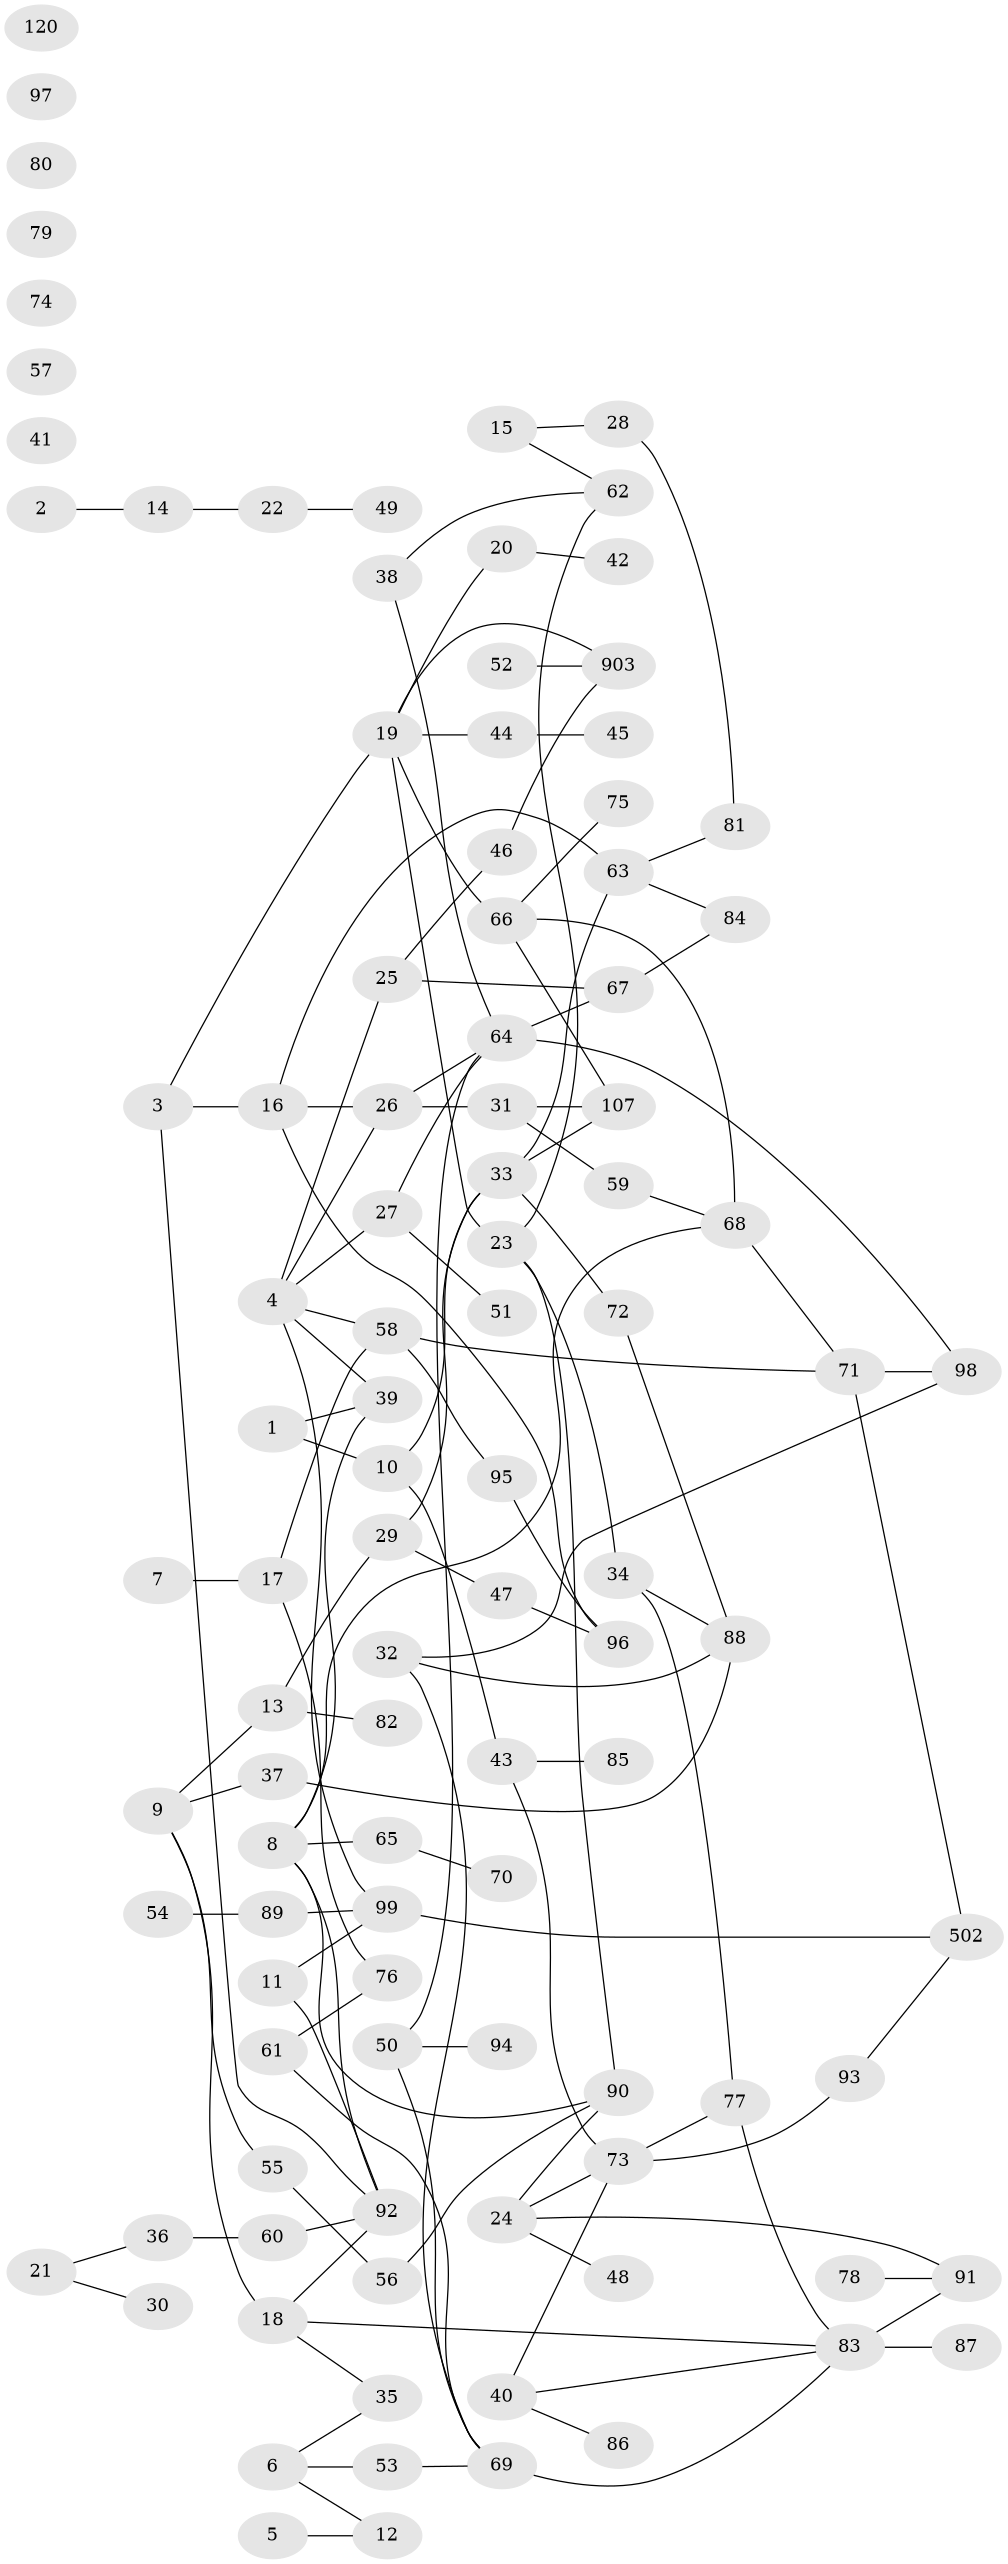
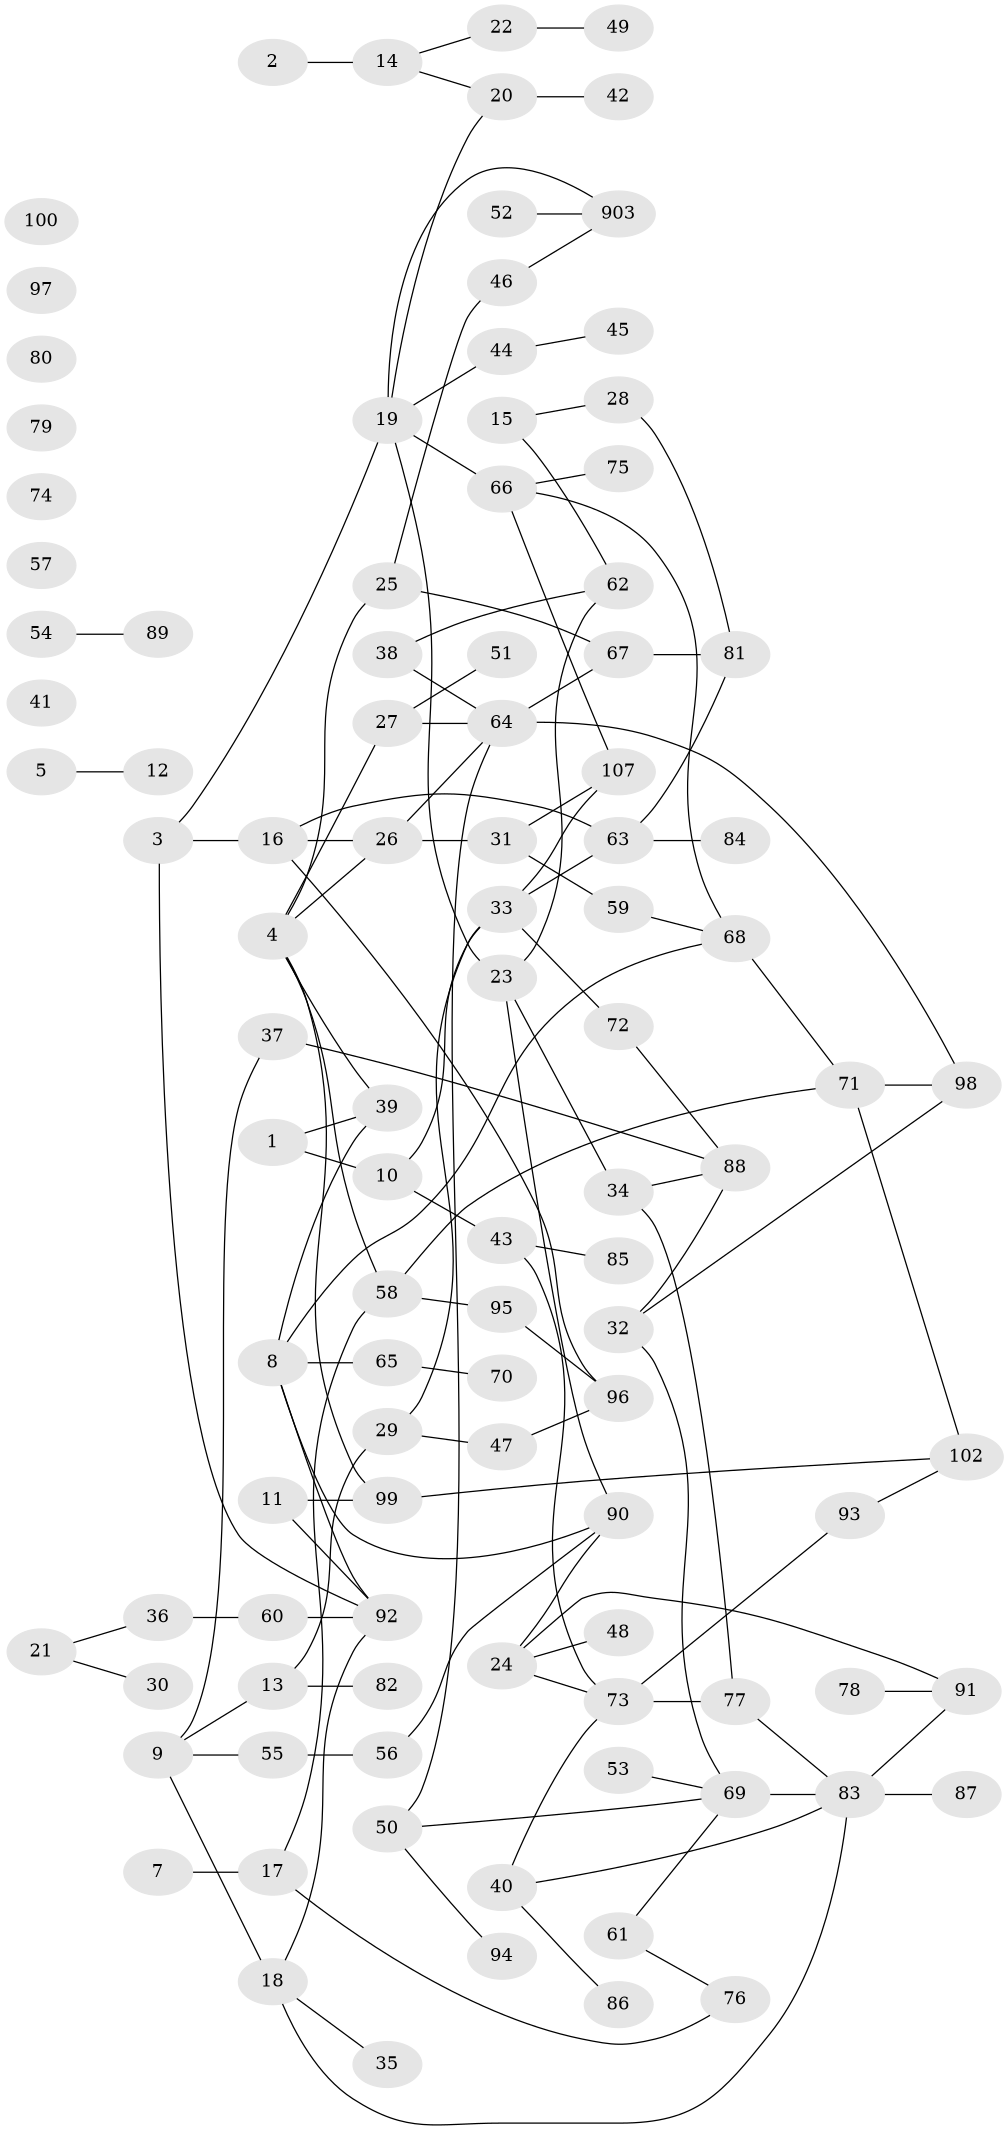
(42, 28) -> (42, 222)
none -> (445, 80)
(677, 955) -> (677, 655)
(330, 1912) -> none
(967, 1937) -> (967, 1457)
(273, 2467) -> none
